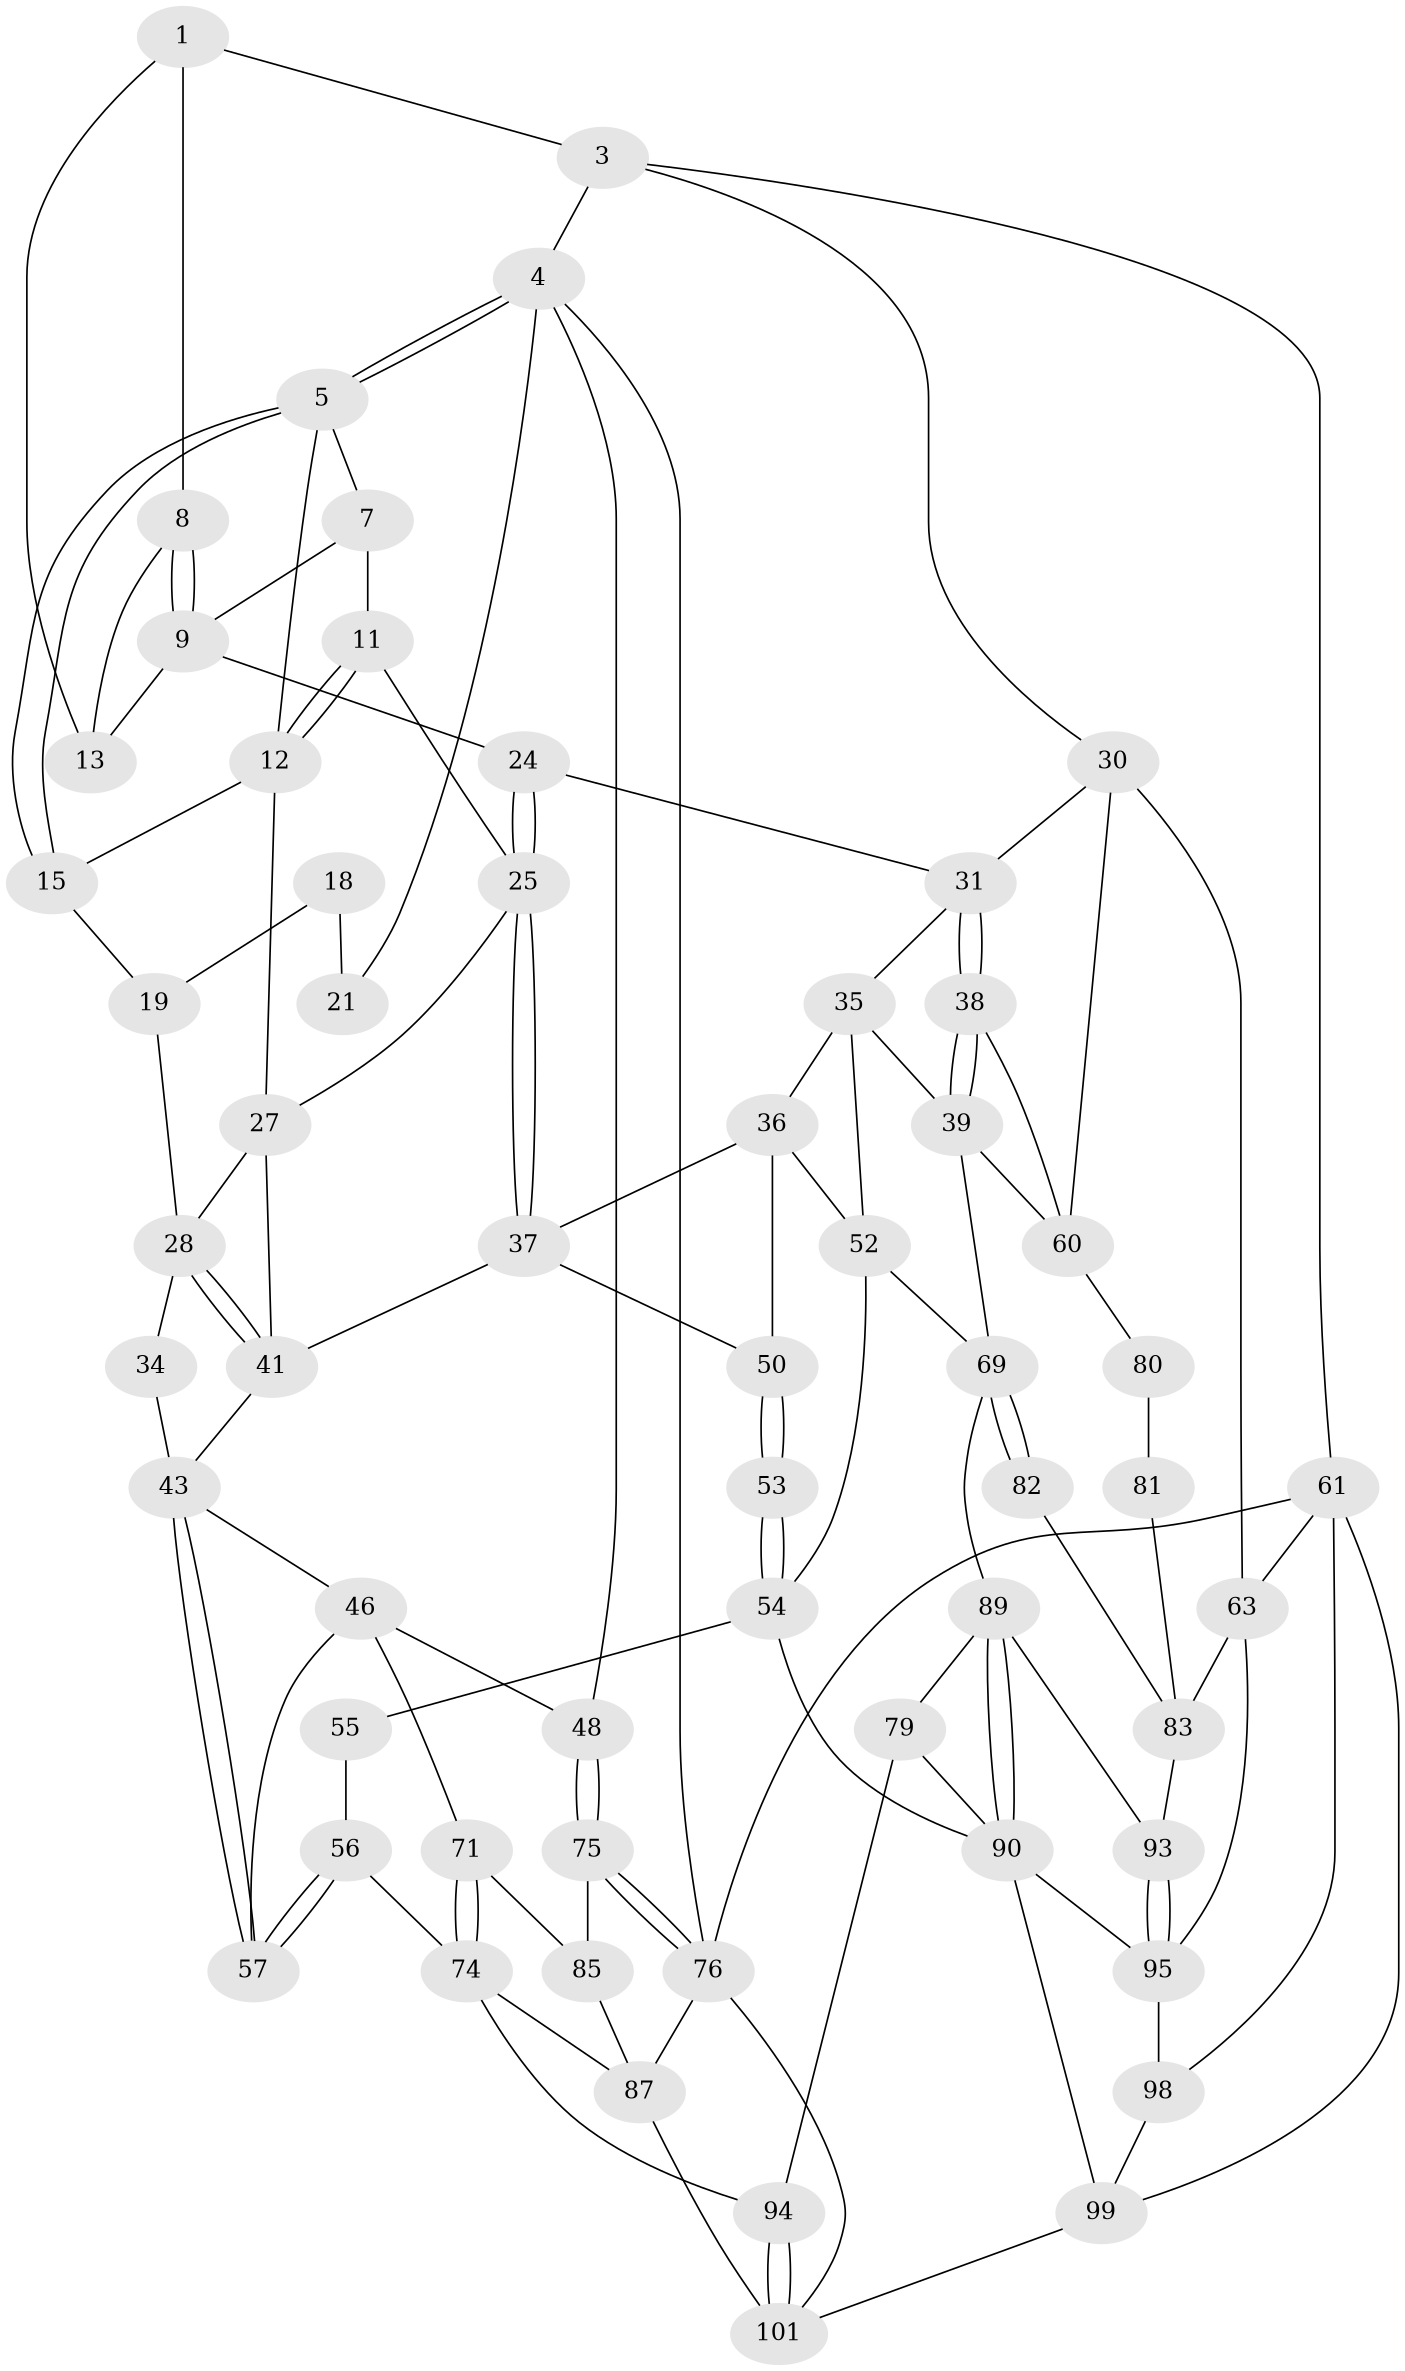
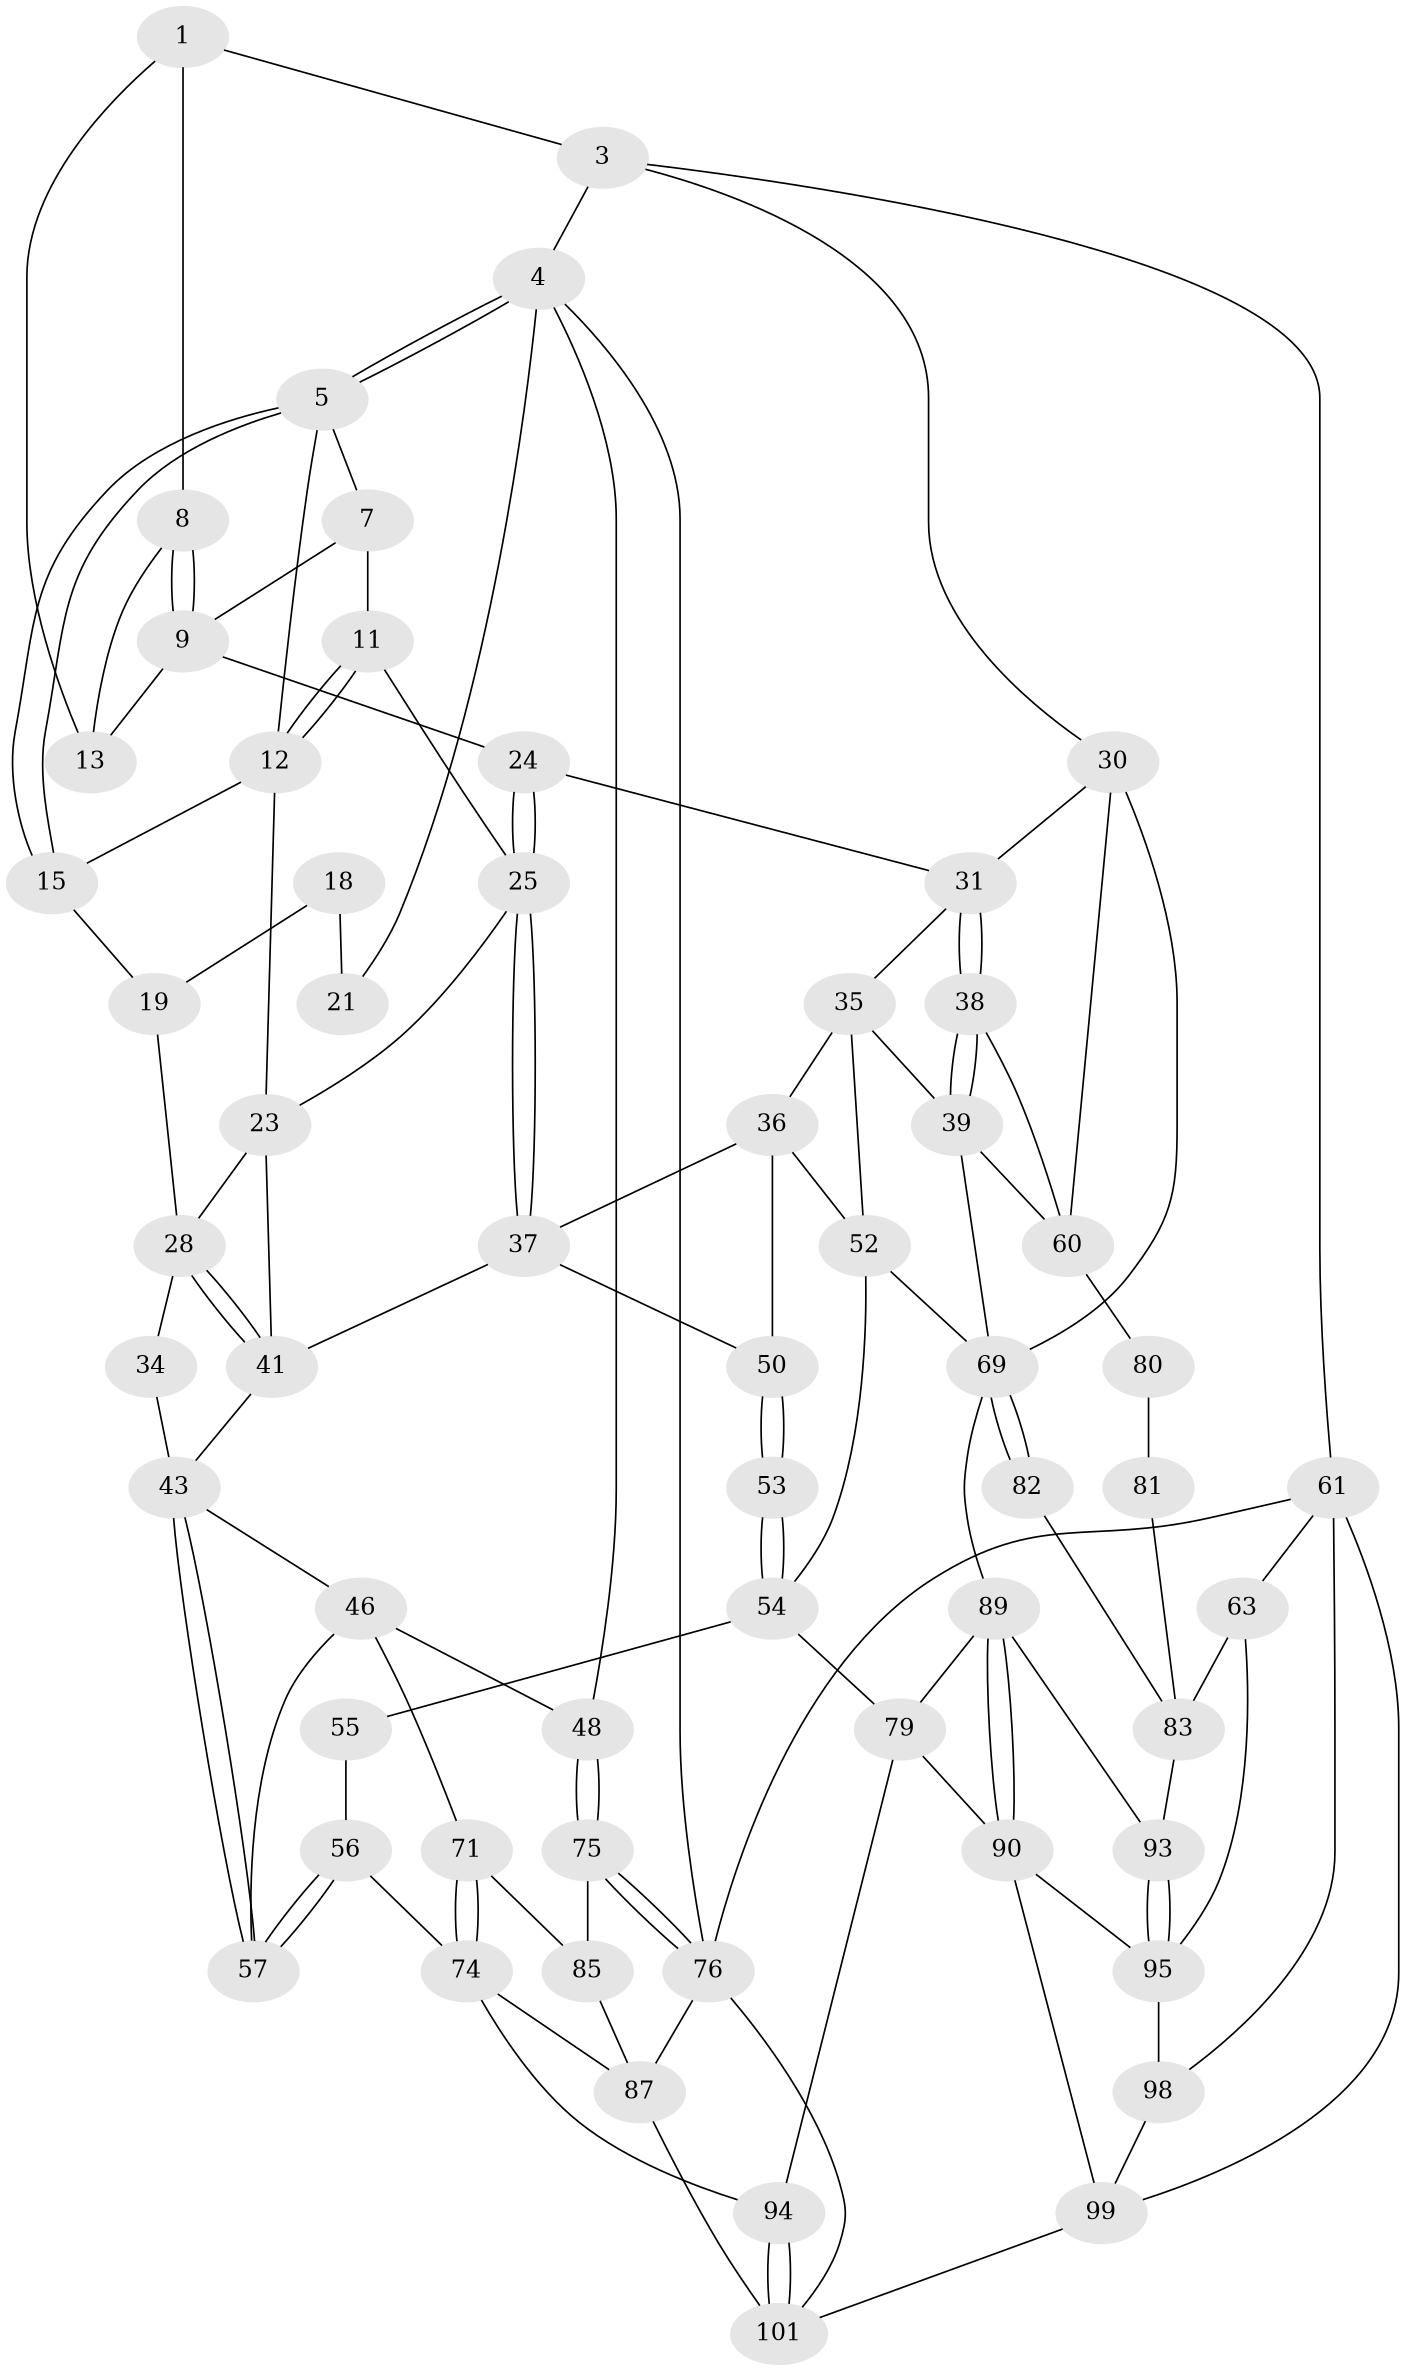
(265, 1125) -> (265, 1125)
(1241, 1169) -> (1177, 1098)
(845, 1765) -> (829, 1662)
